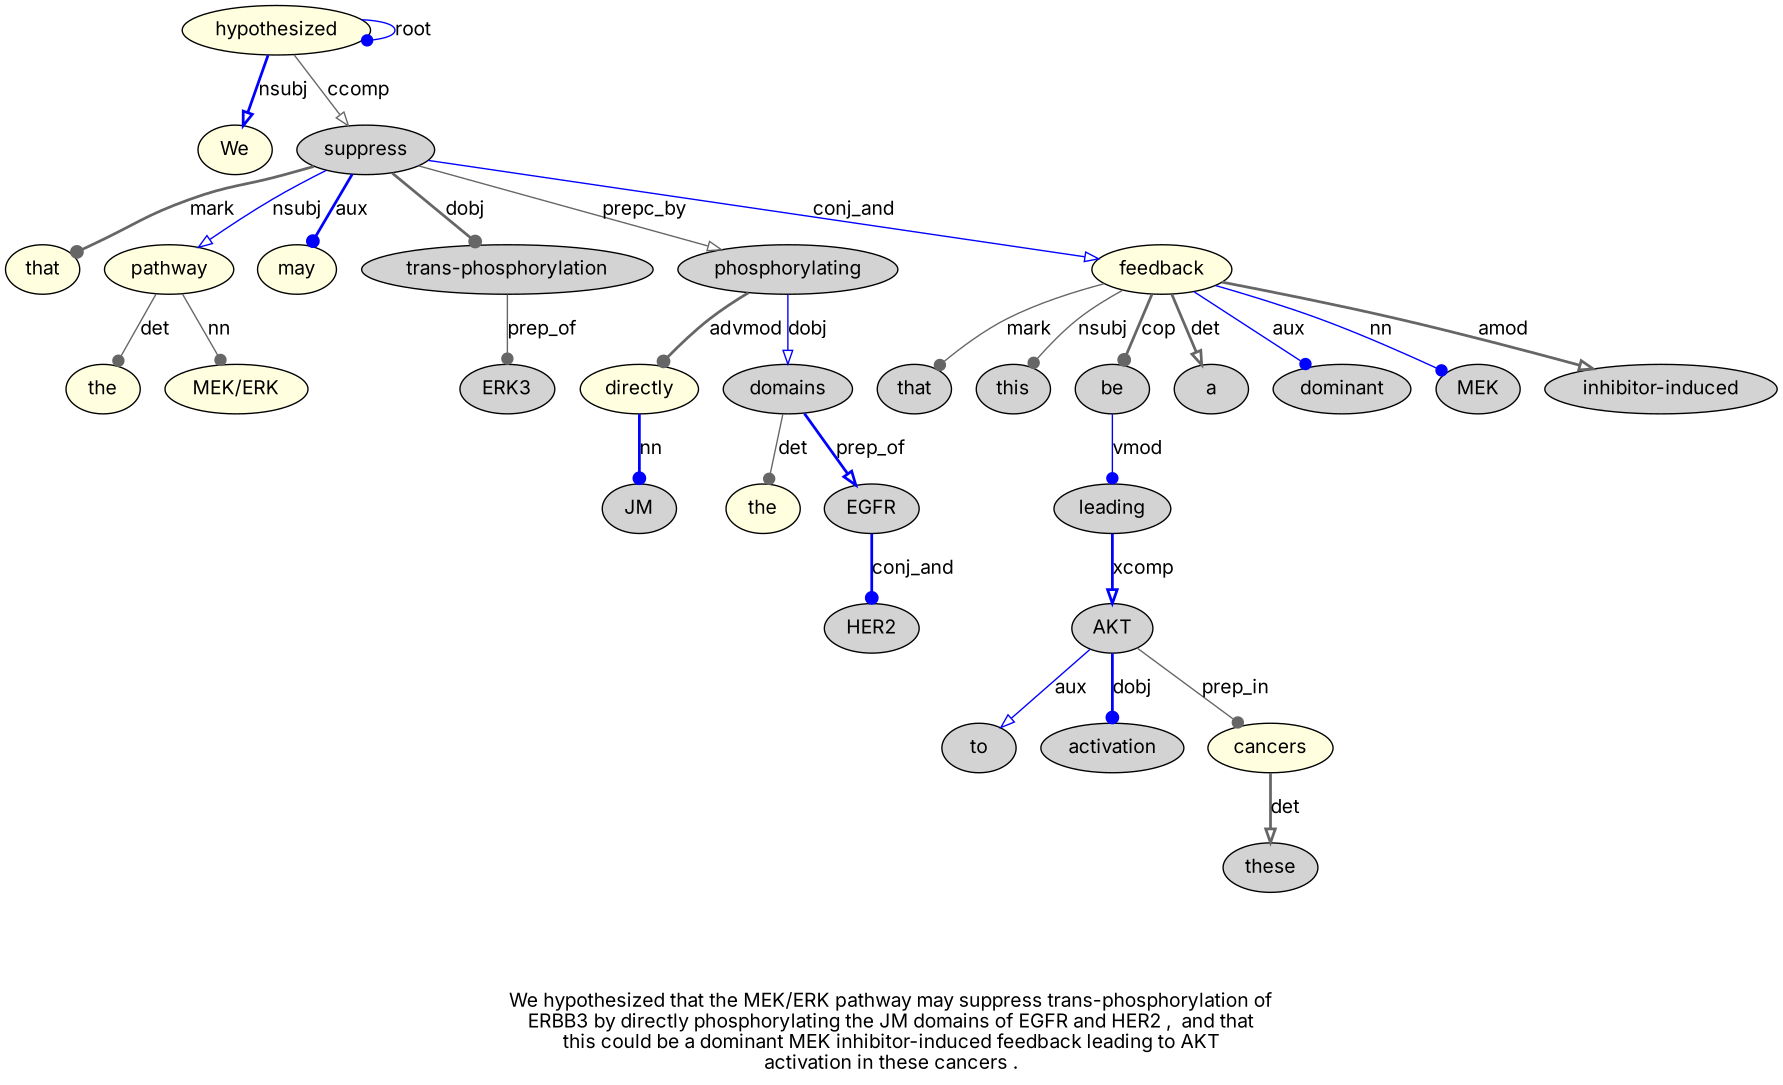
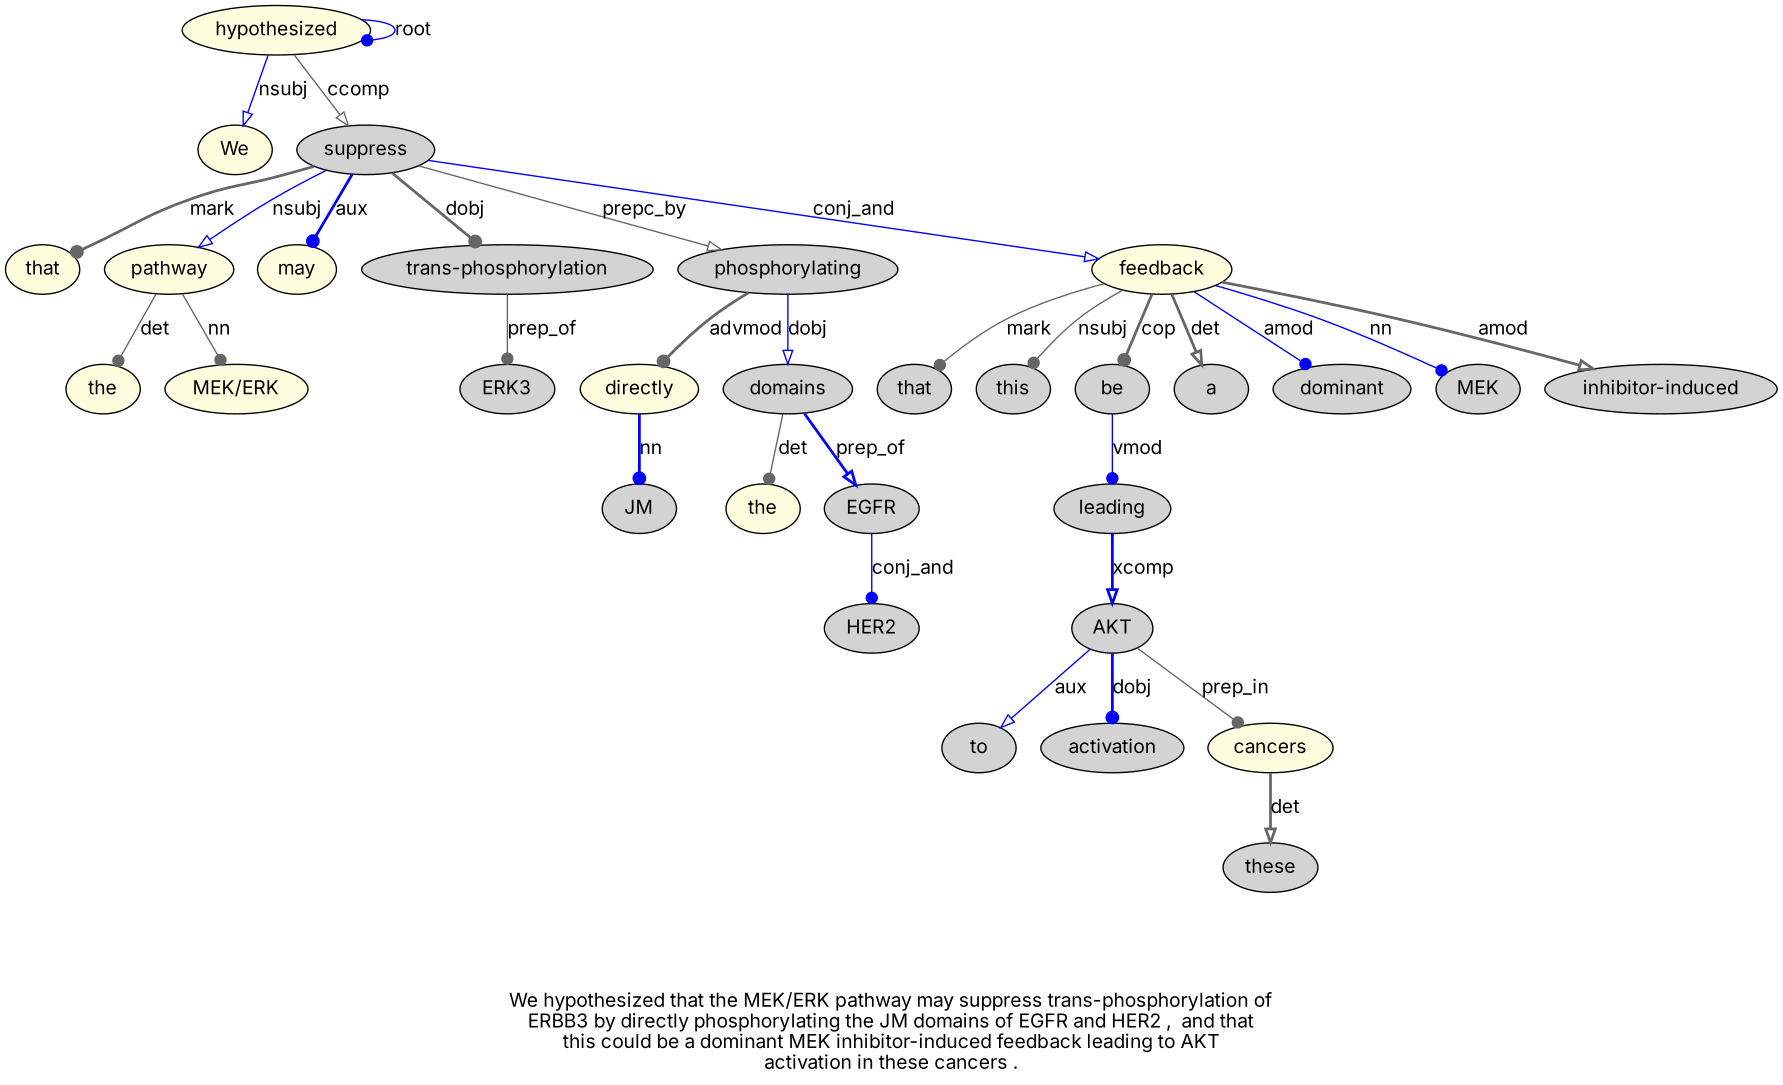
(258, 84) -> (258, 84)
(1289, 329) -> (1289, 329)
(872, 563) -> (872, 563)
